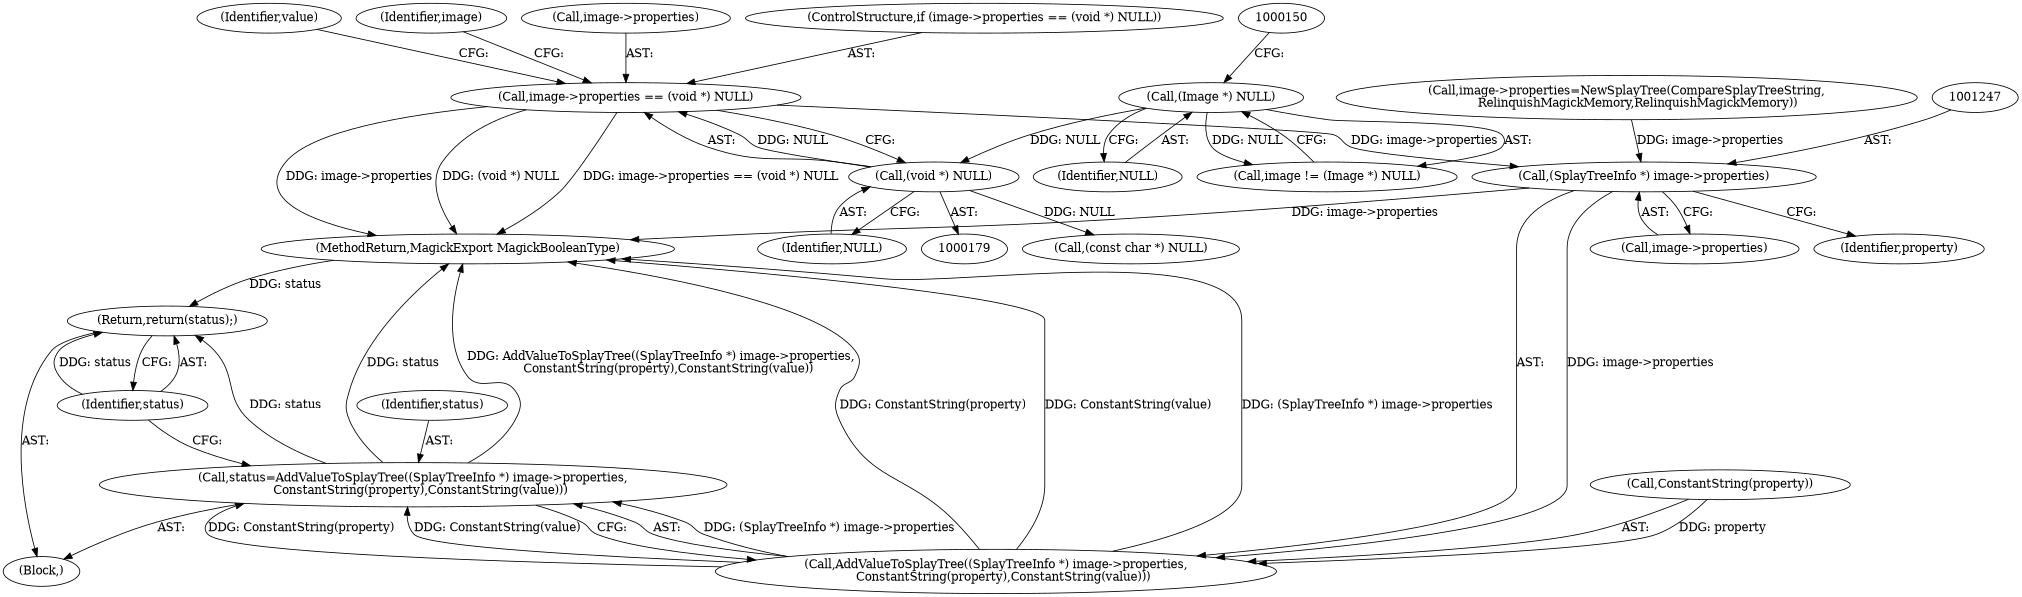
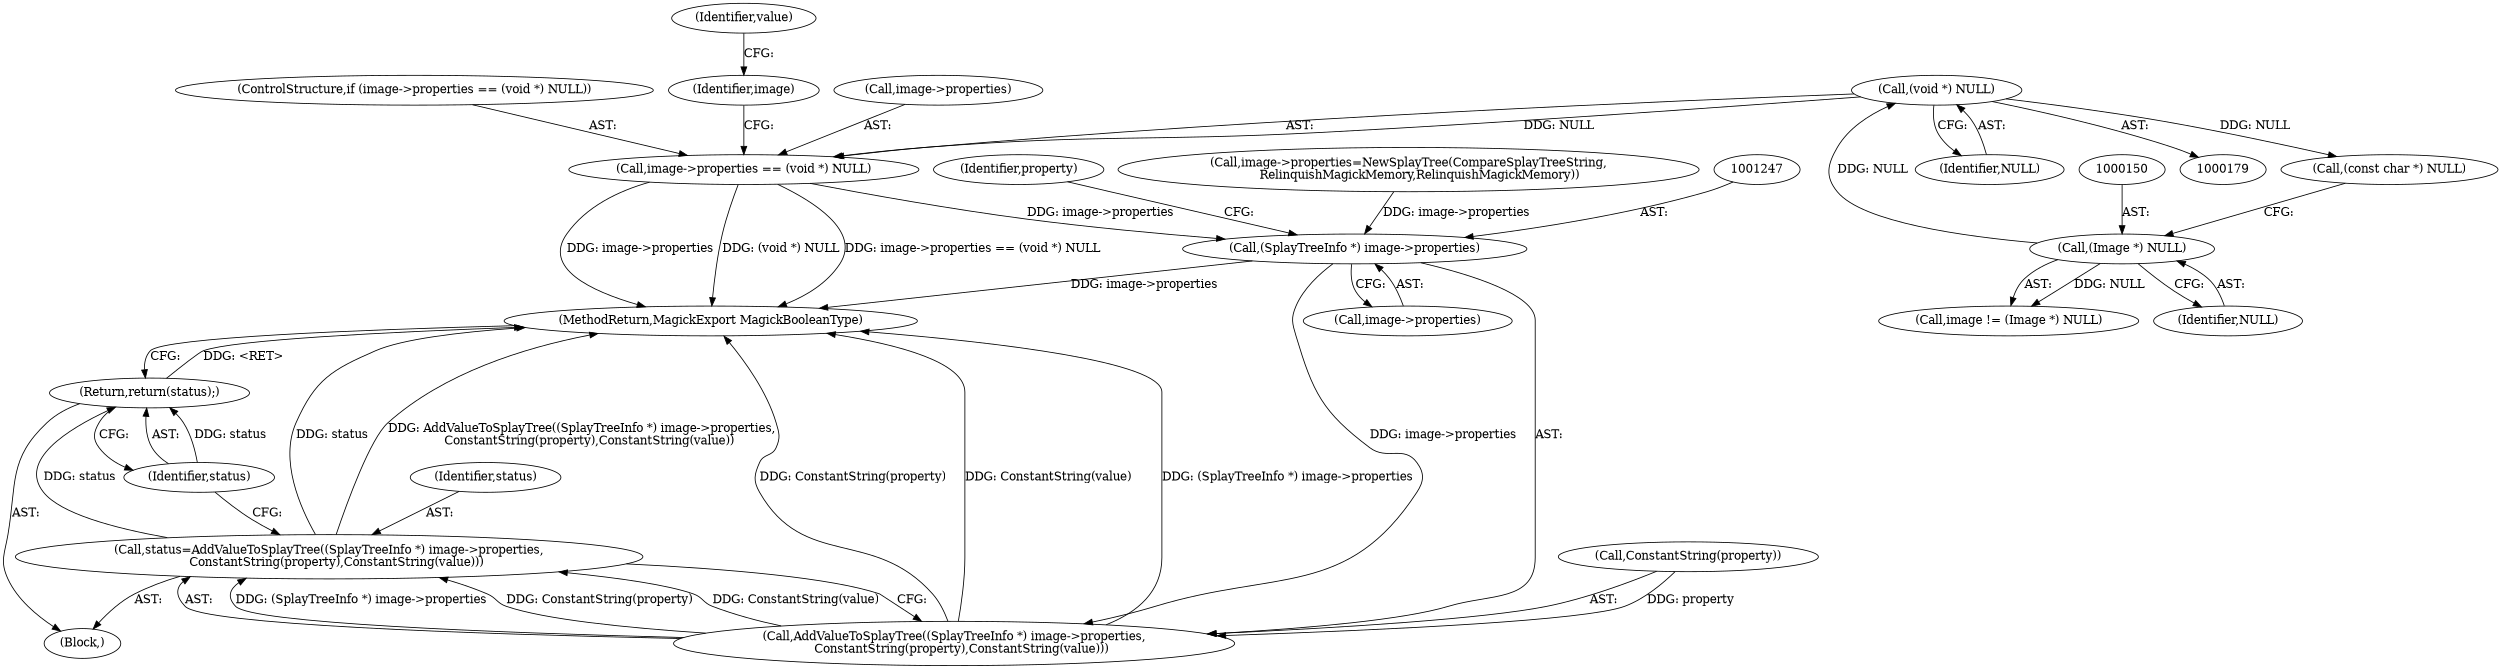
(1271, 54) -> (2138, 213)
(437, 56) -> (744, 50)
(809, 129) -> none
(1284, 136) -> (2259, 208)
(1770, 213) -> (1178, 207)
(286, 285) -> (167, 357)
none -> (282, 340)
